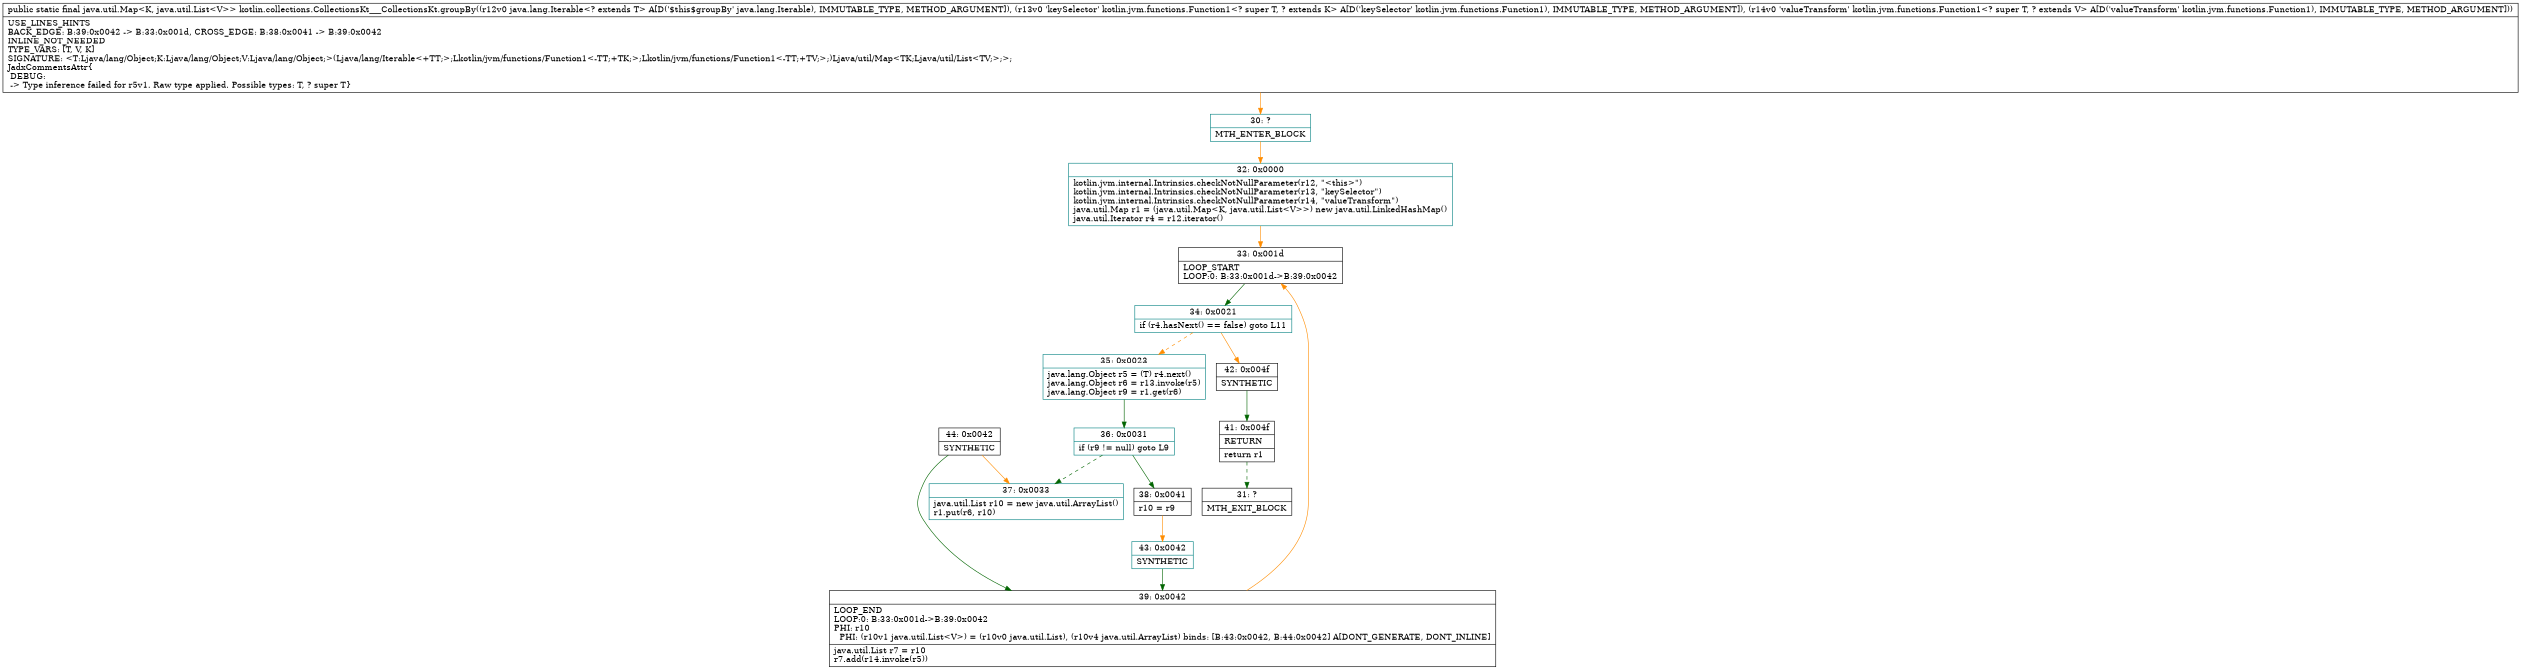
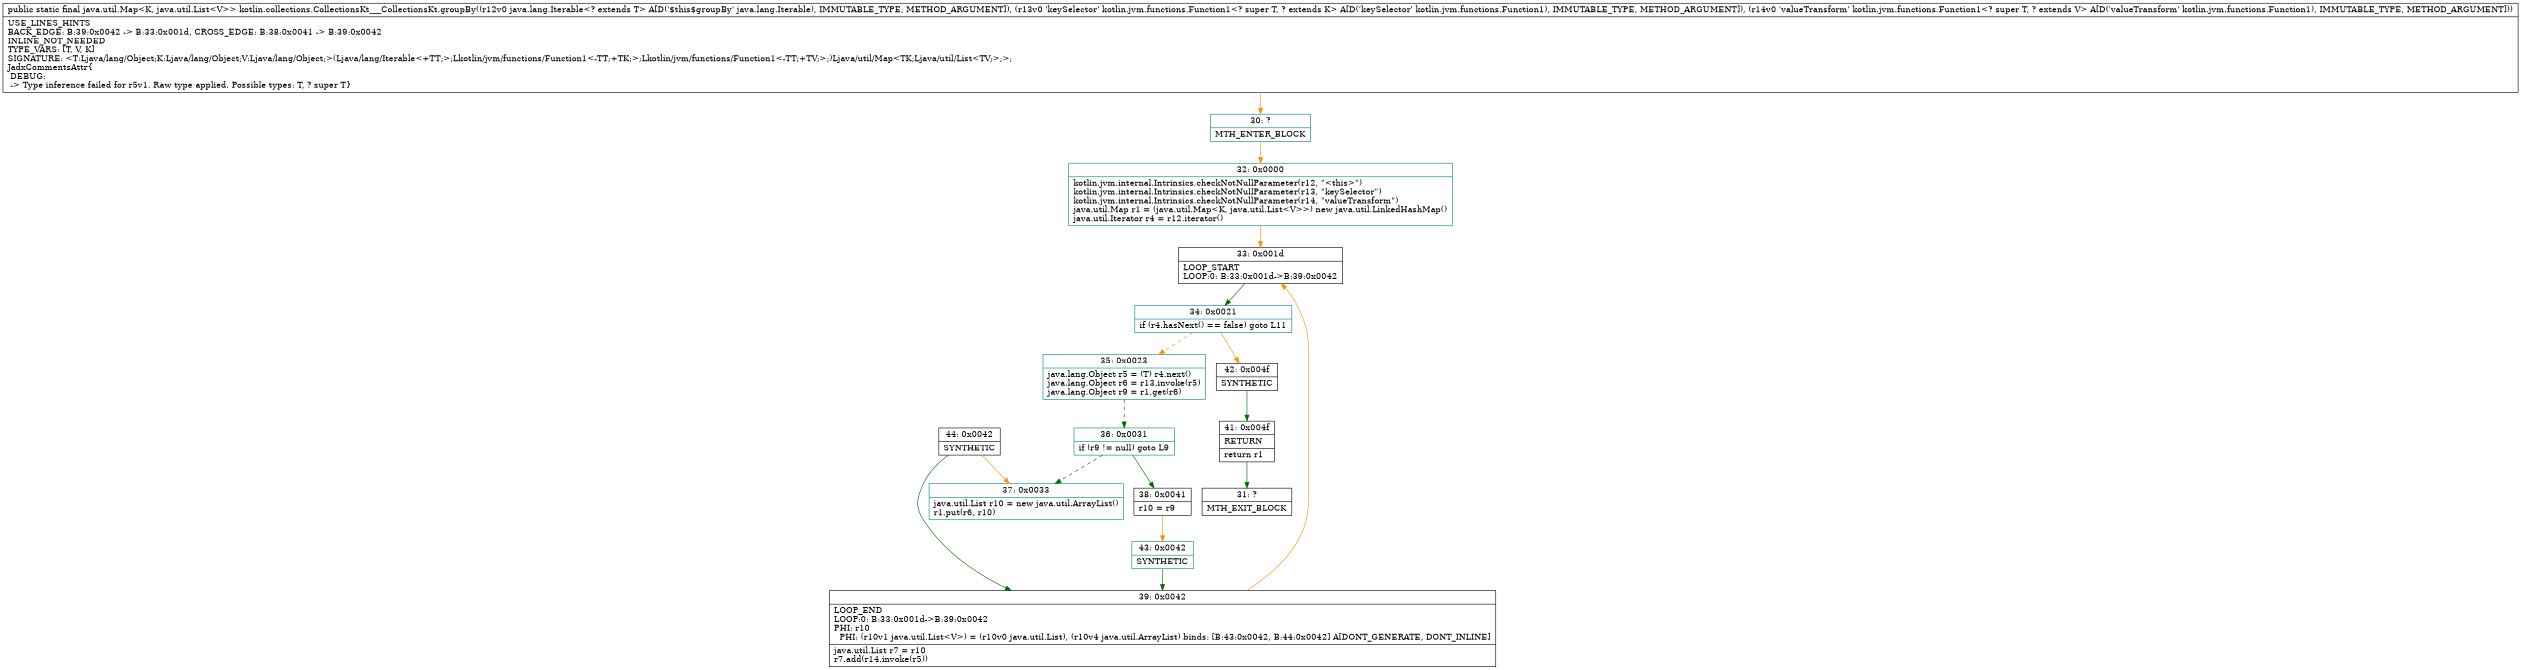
(1124, 411) -> (1124, 411)
(1247, 472) -> (1247, 472)
